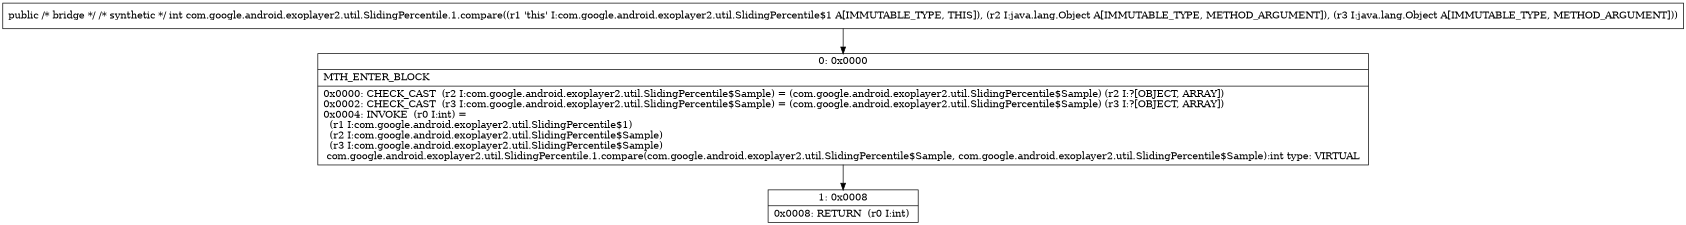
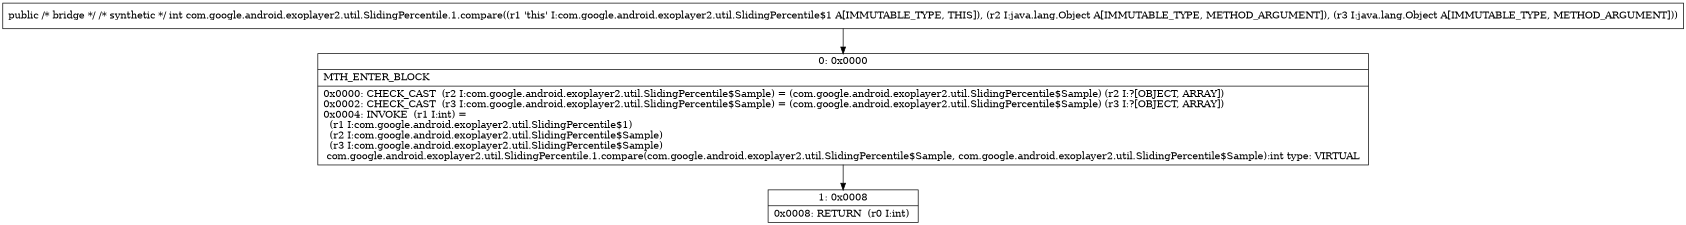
(397, 115) -> (397, 115)
